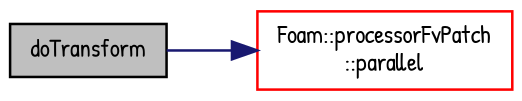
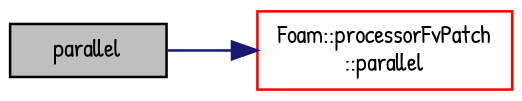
(88, 50) -> (88, 50)
